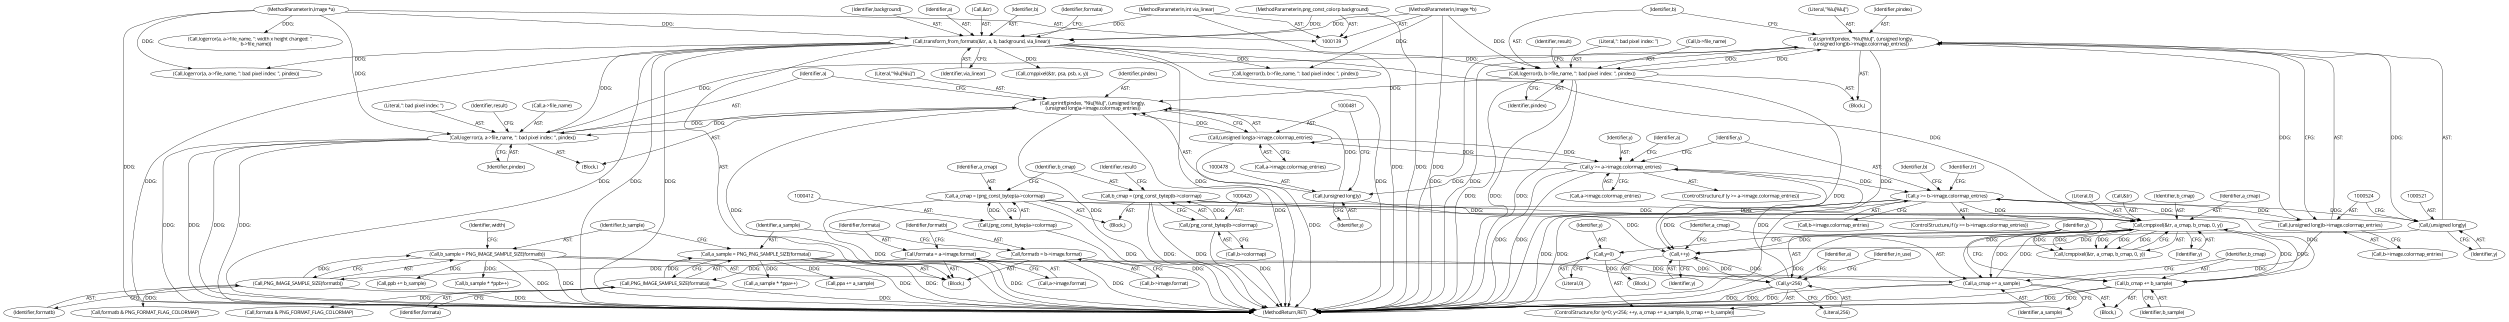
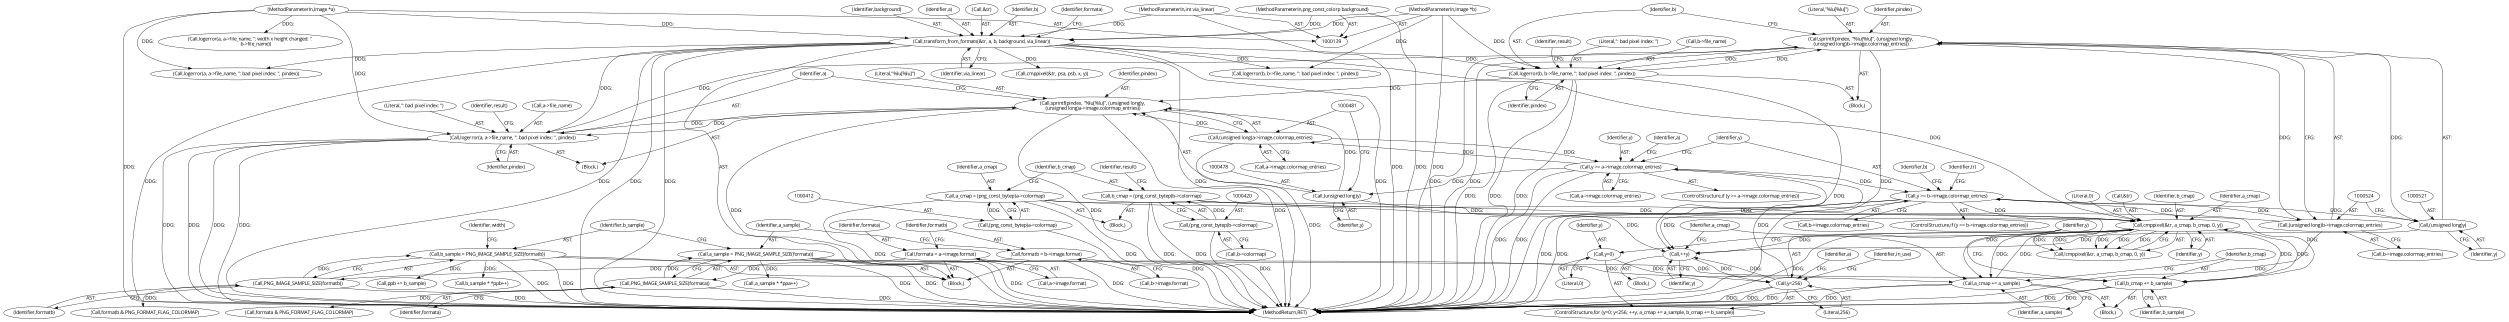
(756, 255) -> (756, 255)
(850, 284) -> none
